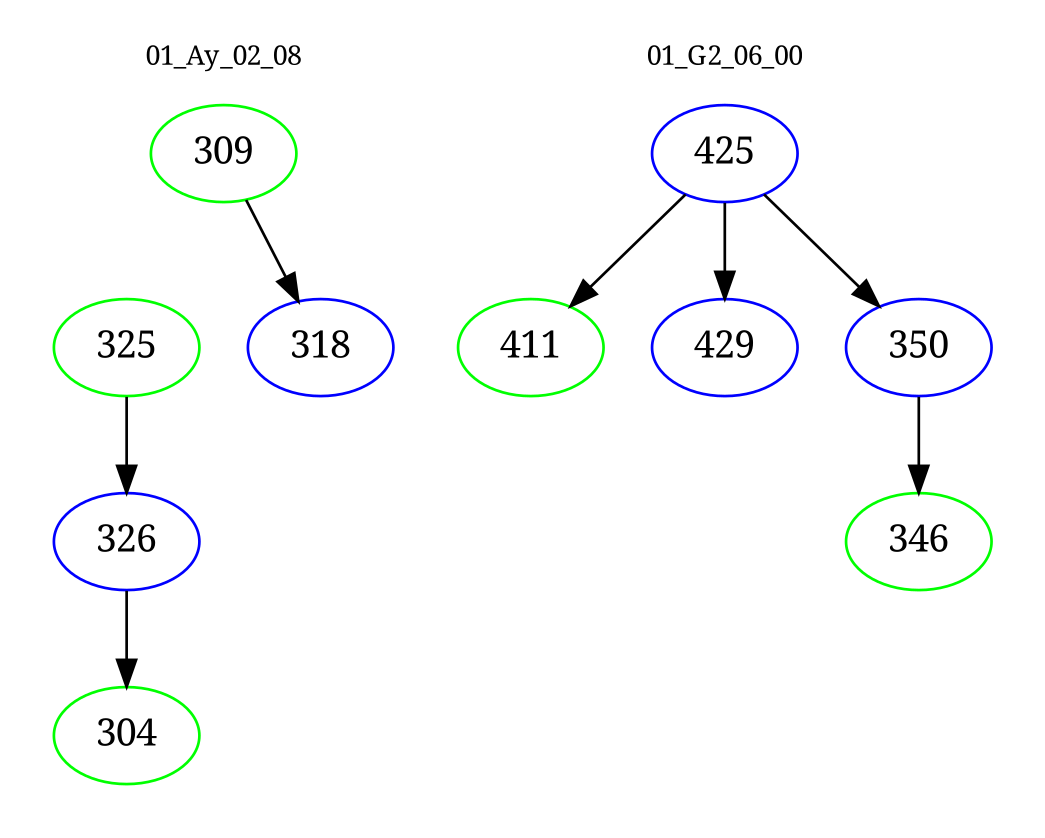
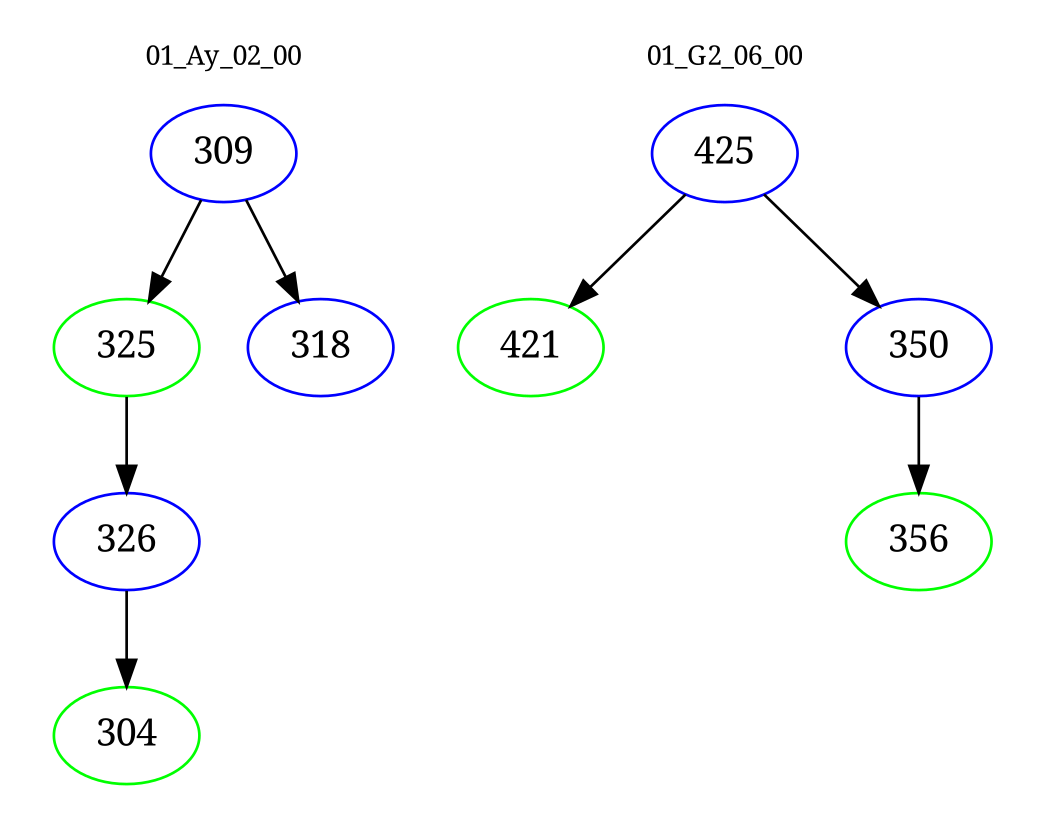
(224, 58) -> (224, 58)
(224, 154) -> (224, 154)
none -> (181, 239)
(531, 348) -> (531, 348)
(725, 348) -> none
(919, 542) -> (919, 542)
